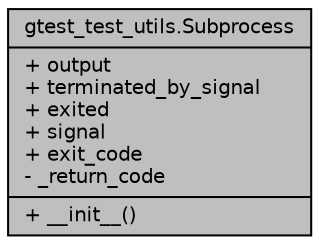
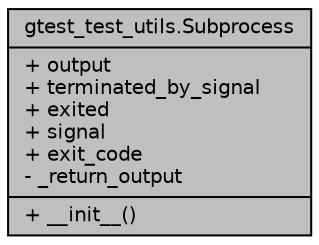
(95, 177) -> (104, 177)
